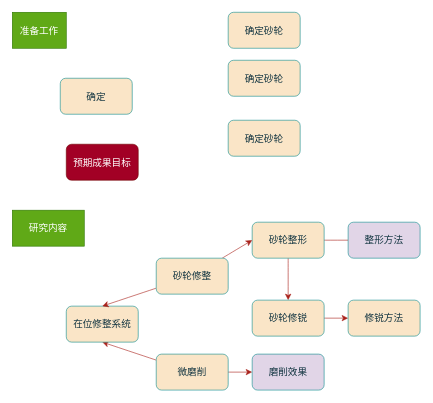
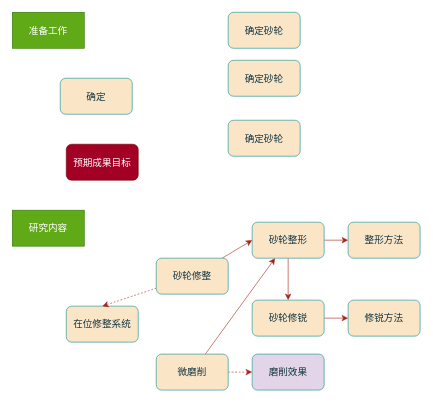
(39, 30) -> (48, 30)
(343, 240) -> (341, 240)
(384, 240) -> (384, 240)
(131, 297) -> (131, 297)
(131, 352) -> (239, 308)
(236, 372) -> (236, 372)
